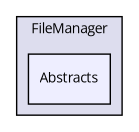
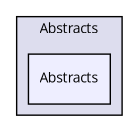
(69, 30) -> (69, 30)
